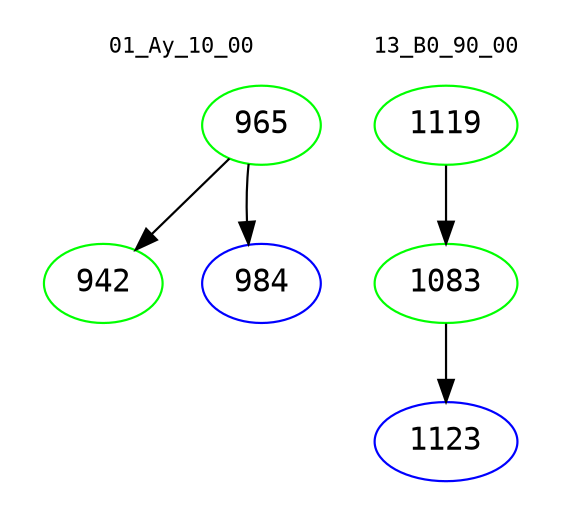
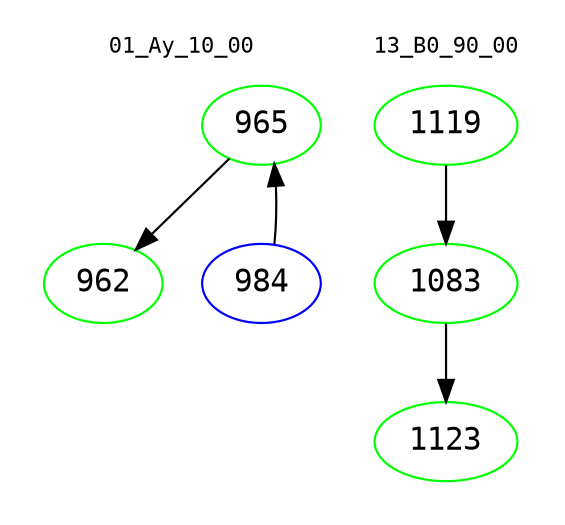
(247, 193) -> (276, 215)
(103, 283) -> (103, 283)
(446, 442) -> (446, 442)
